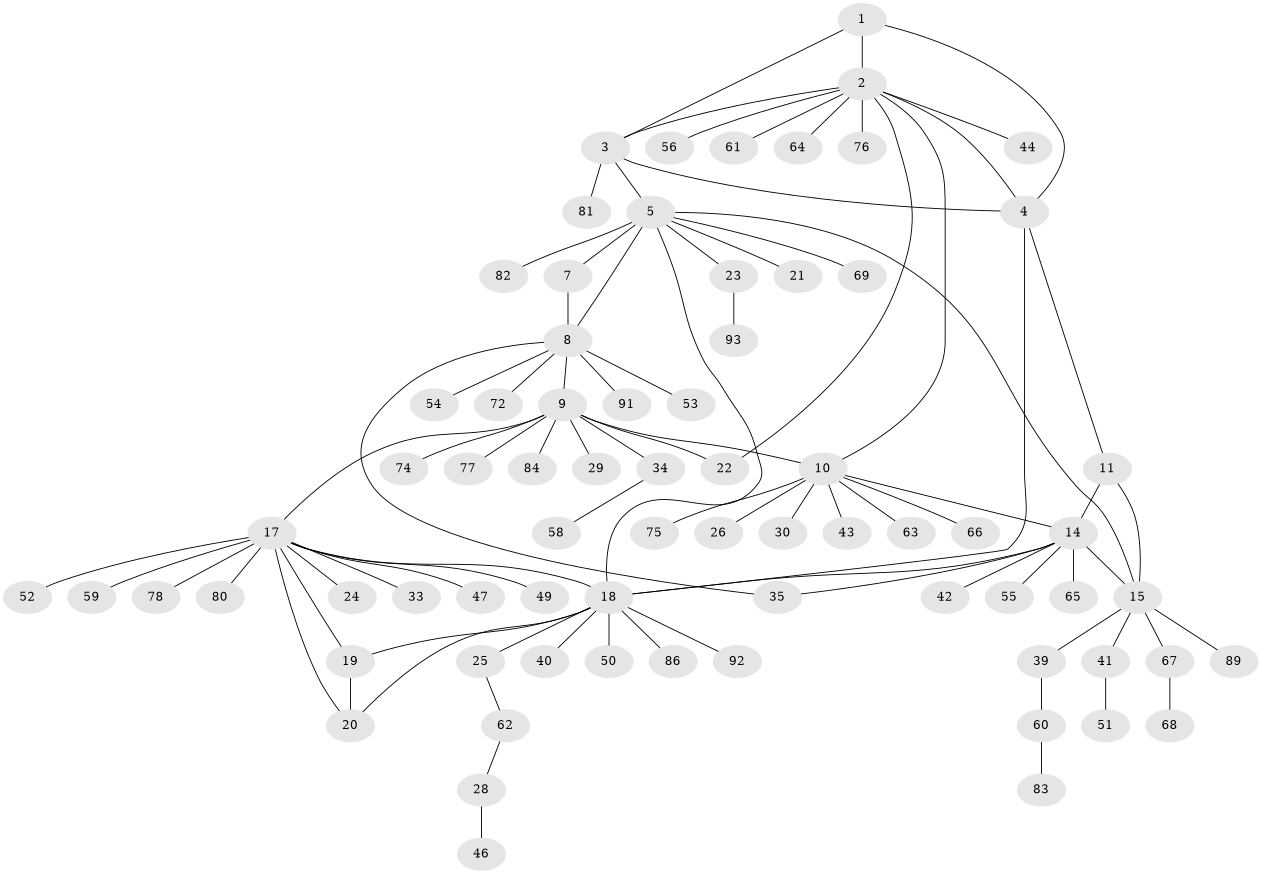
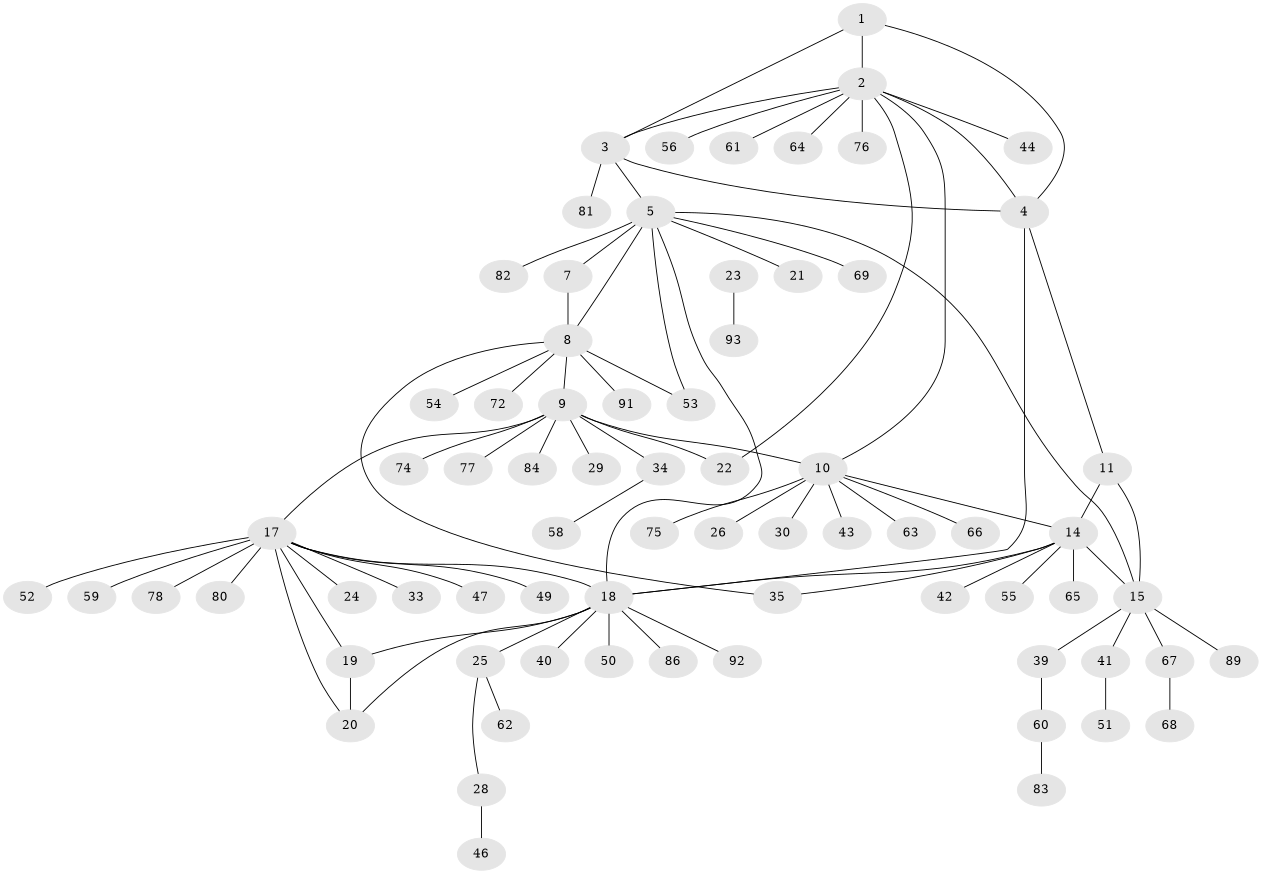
(692, 244) -> (662, 310)
(494, 758) -> (473, 726)
